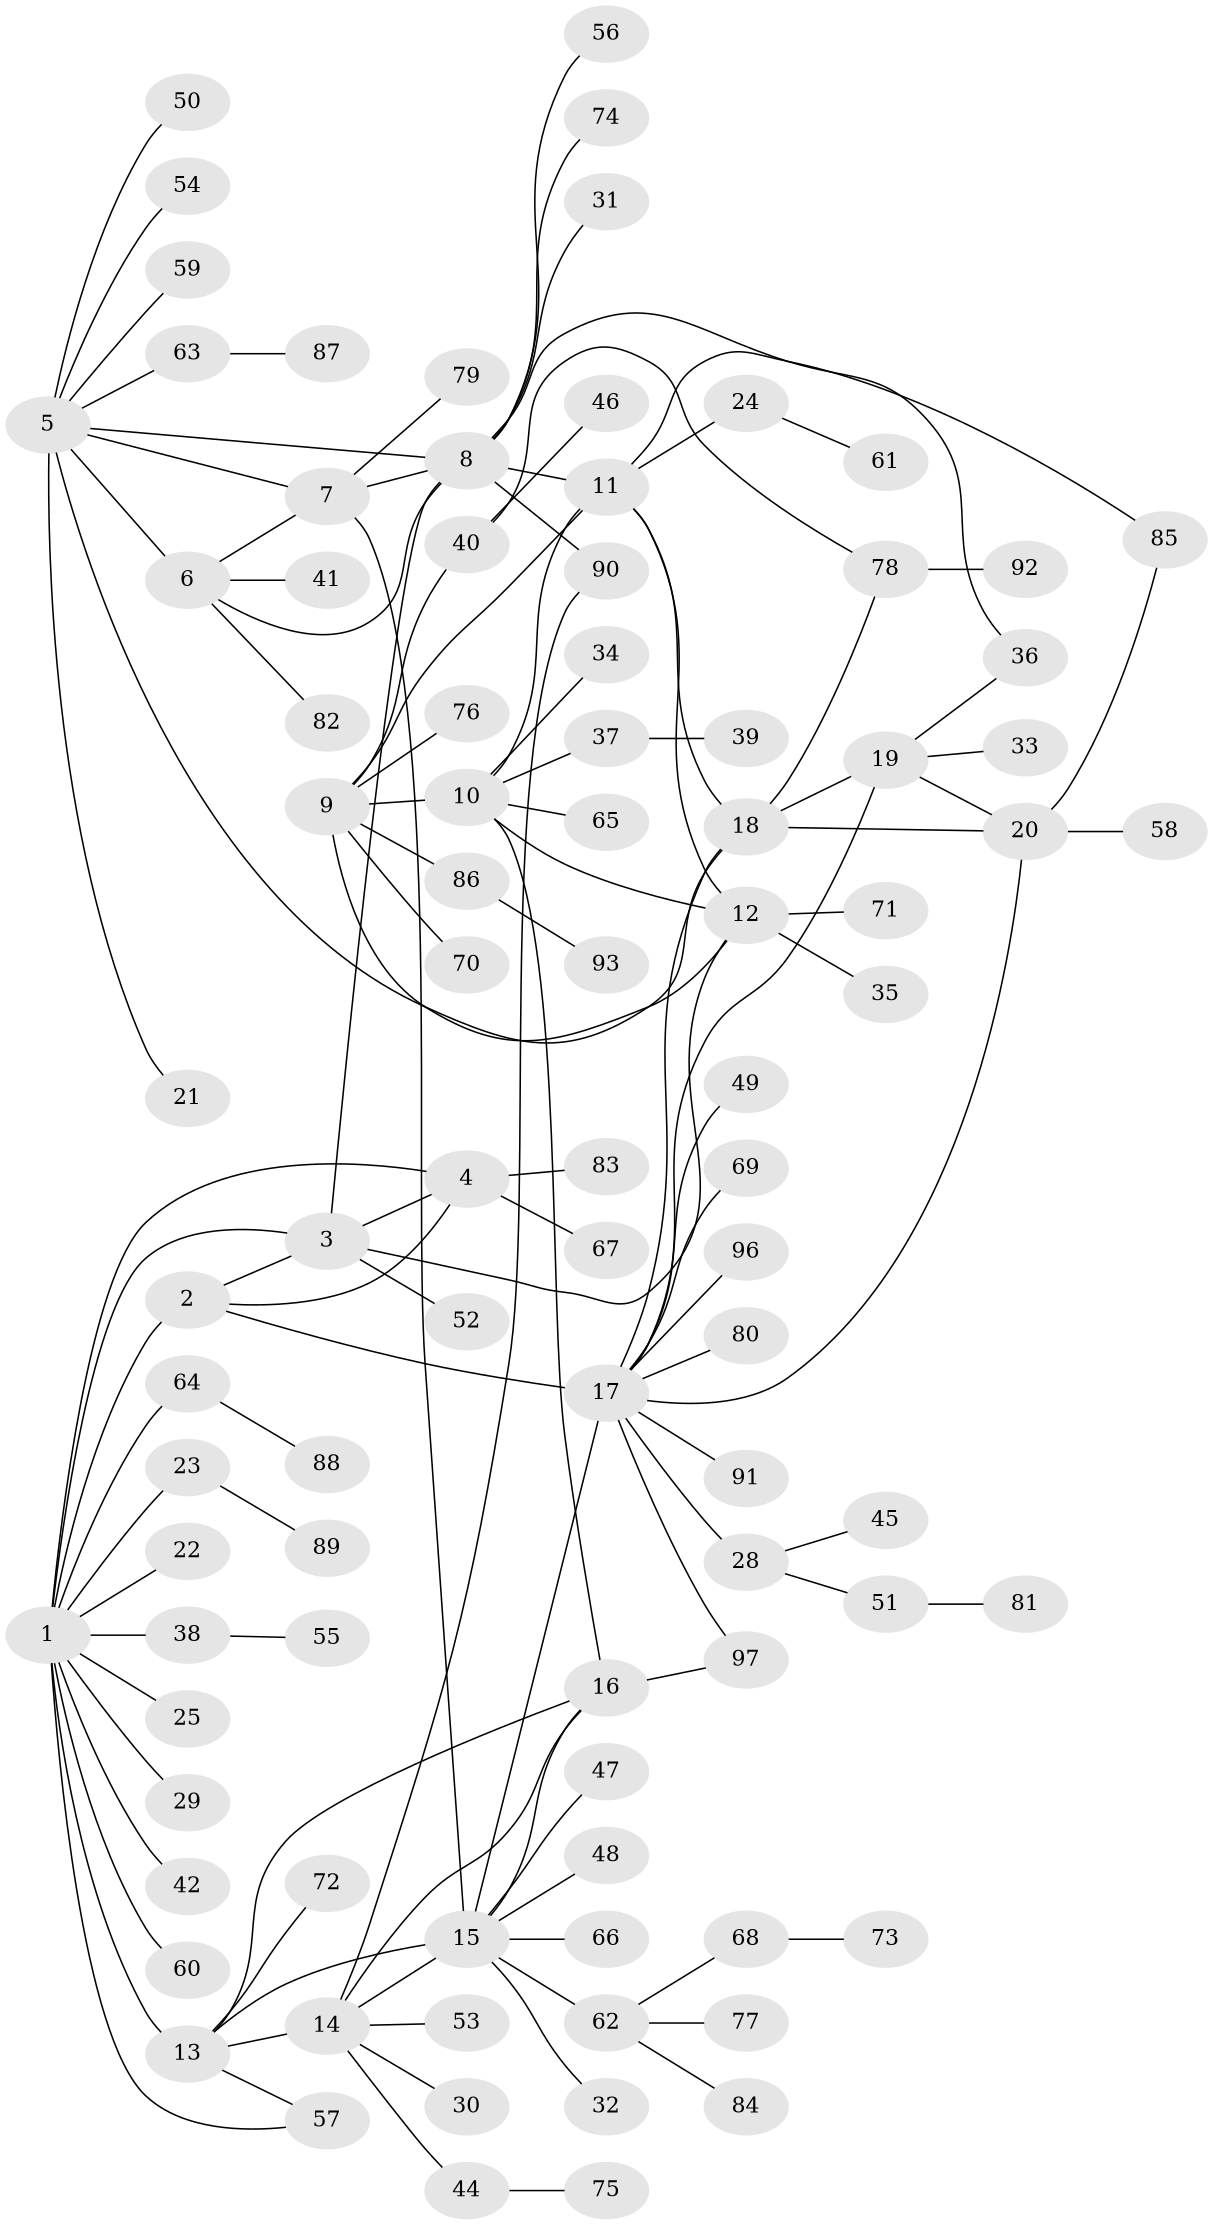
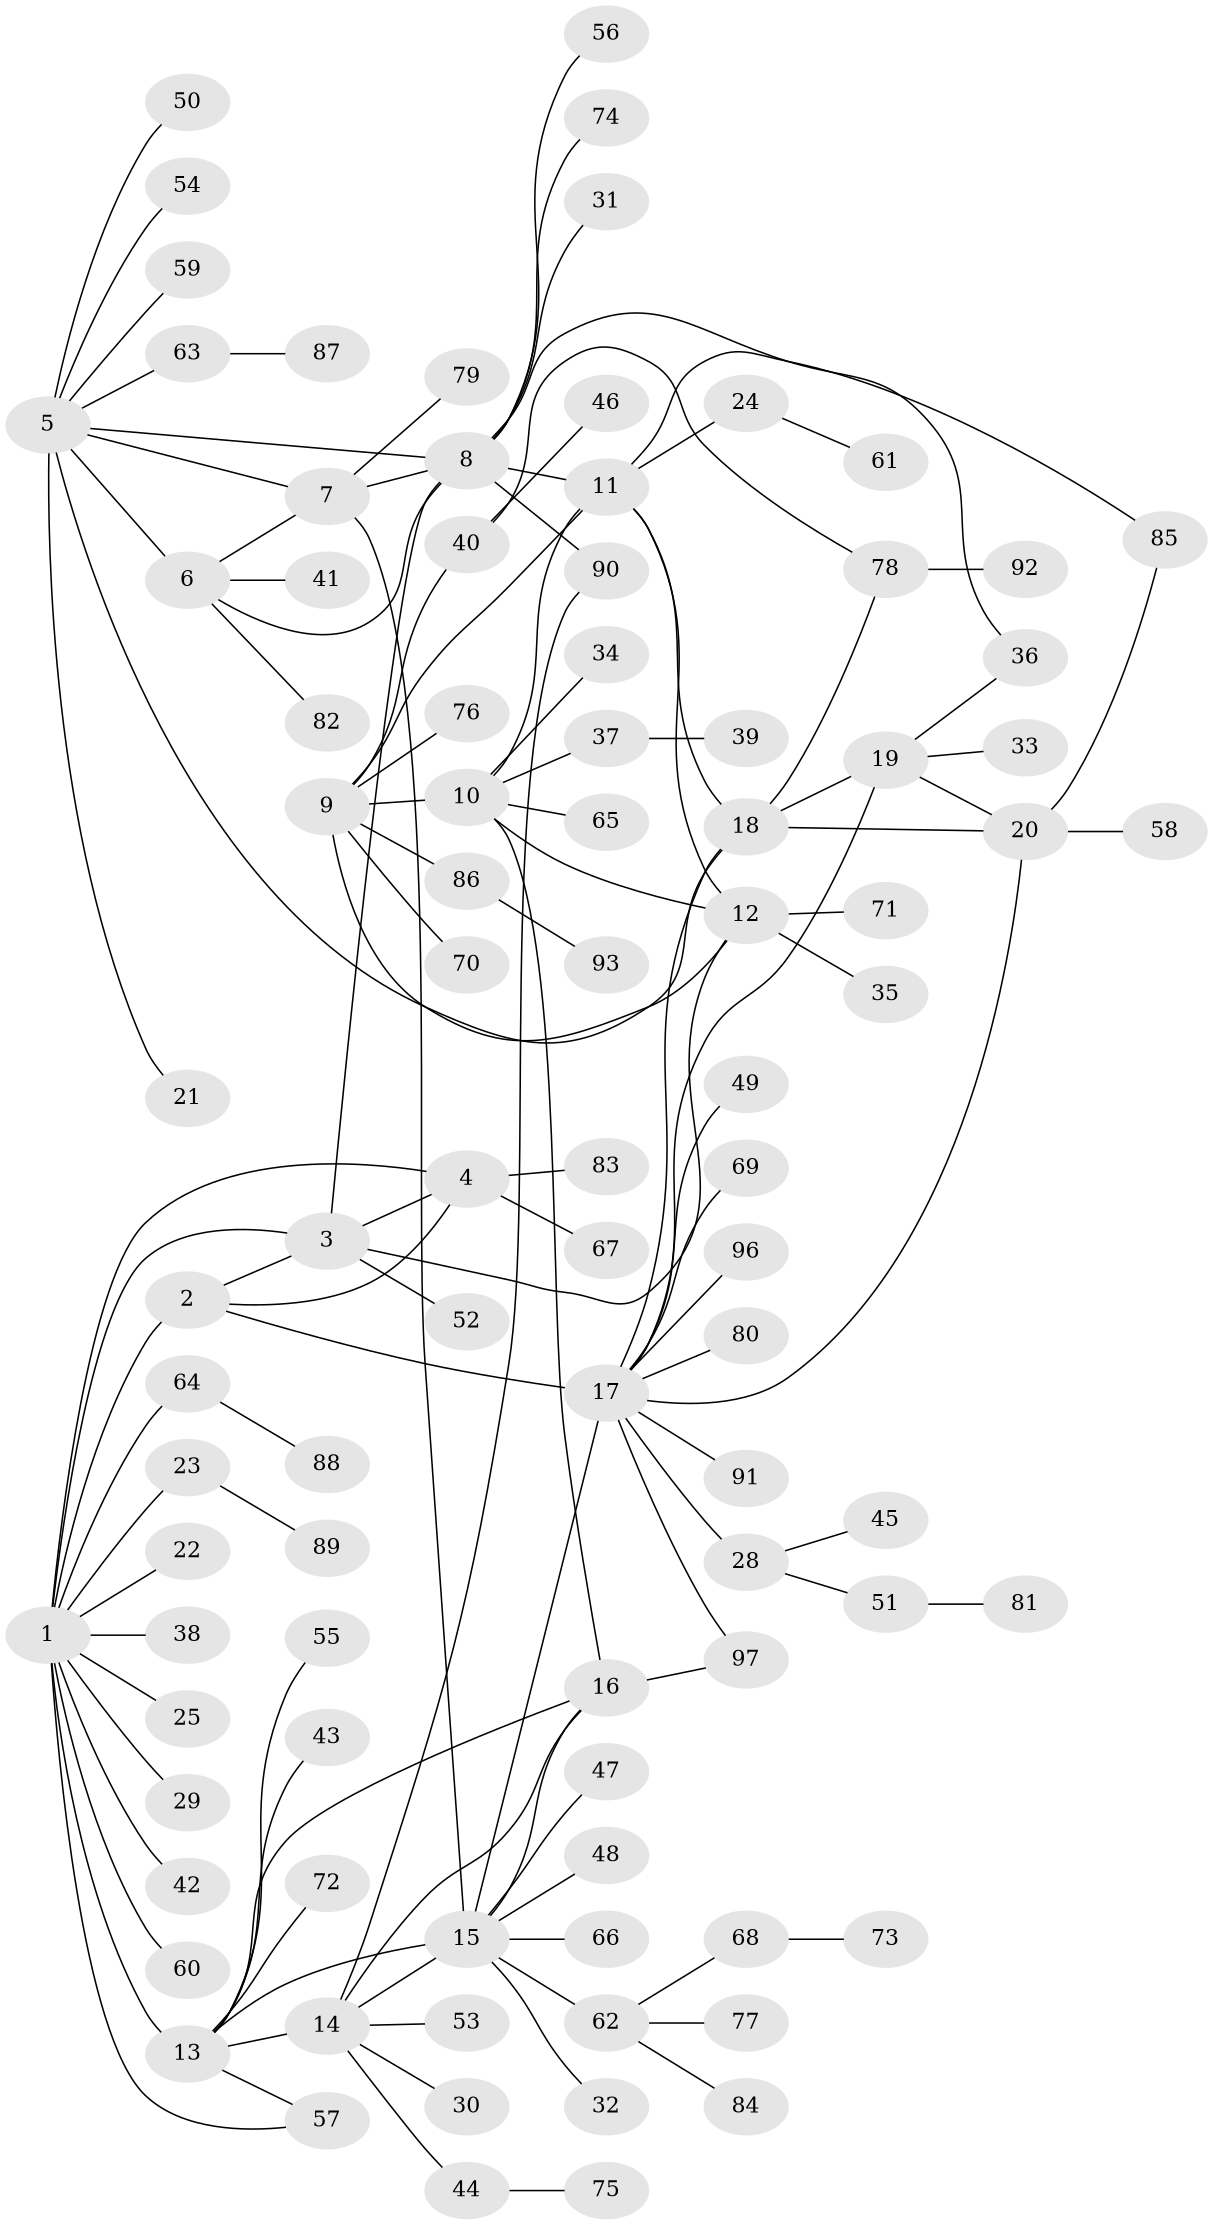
(258, 1637) -> (261, 1819)
none -> (327, 1738)
